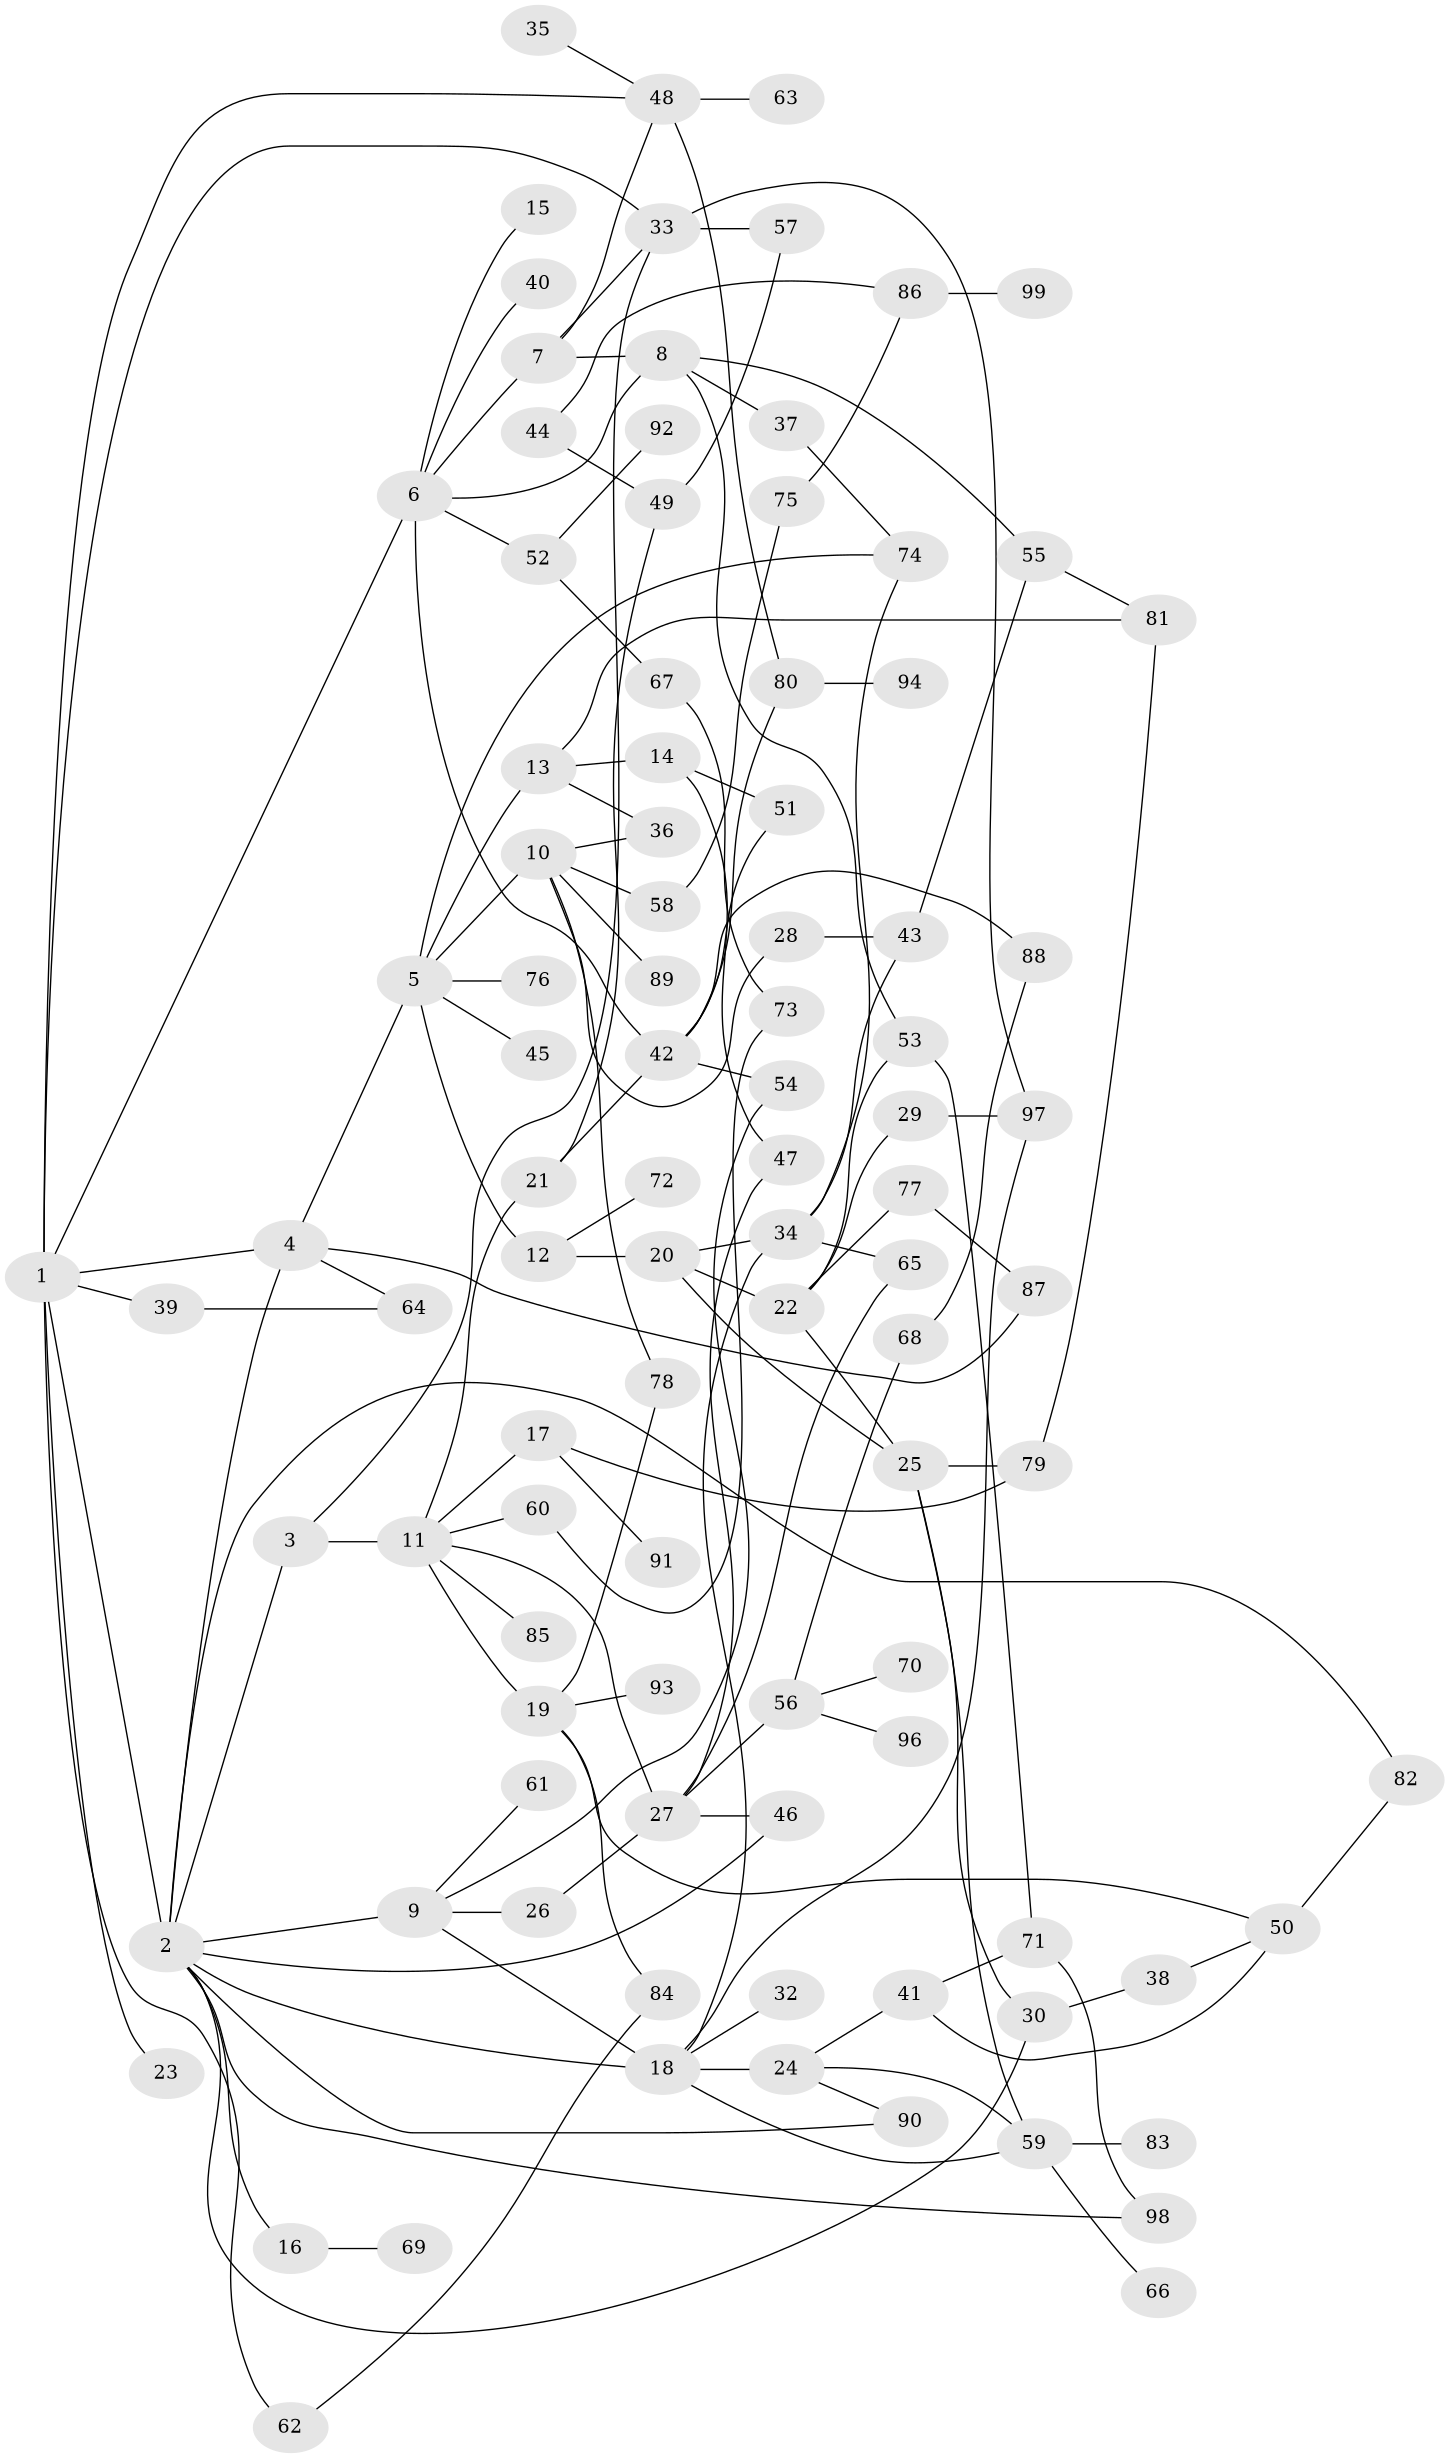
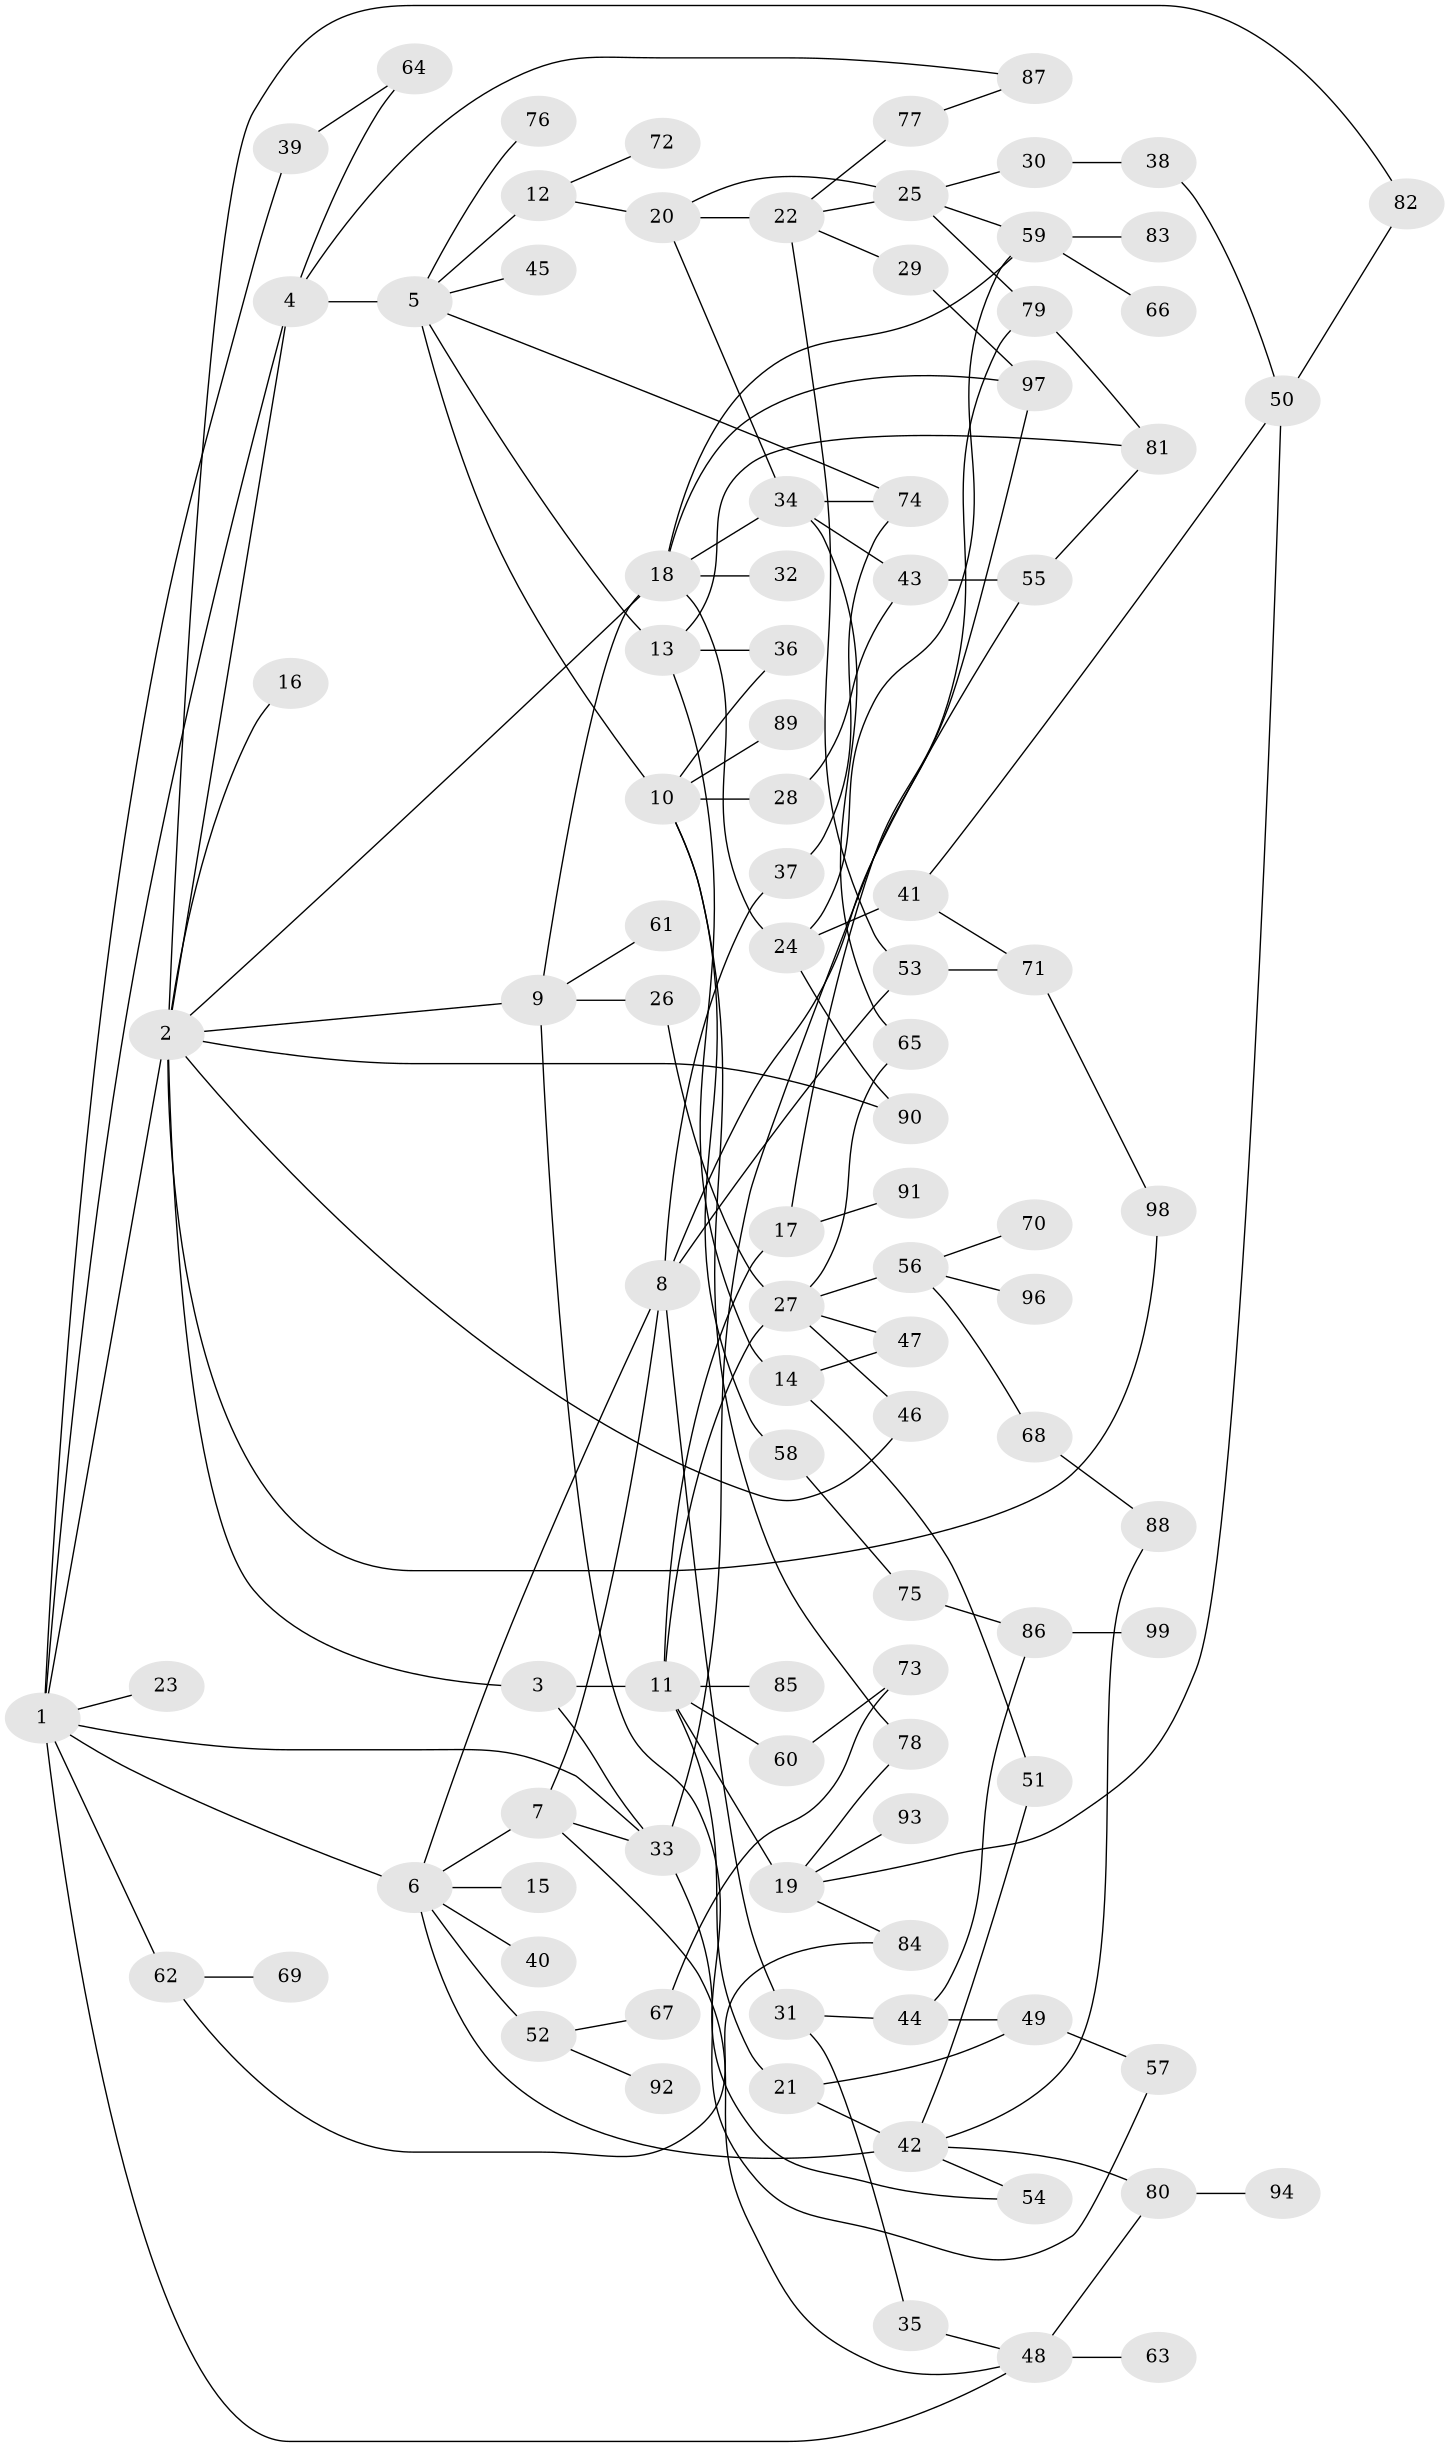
none -> (787, 2014)
(353, 2249) -> (229, 1977)
(515, 2325) -> none
